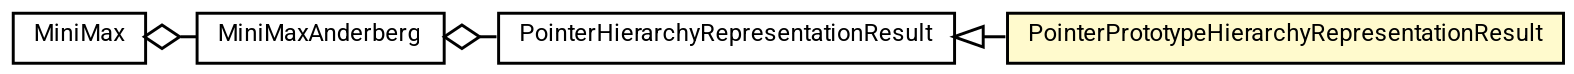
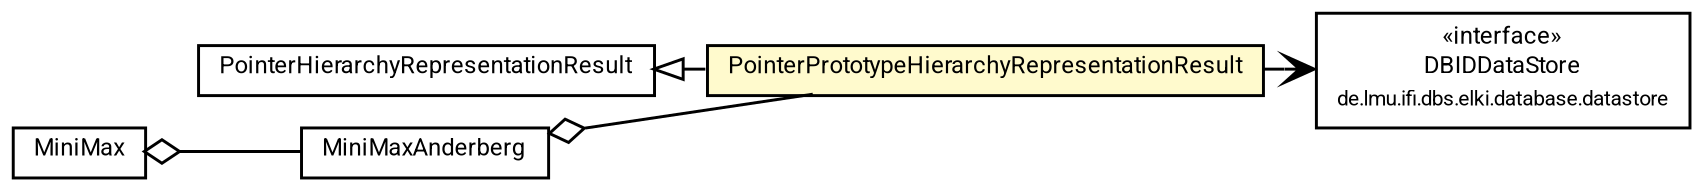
(488, 37) -> (699, 111)
none -> (1502, 69)
